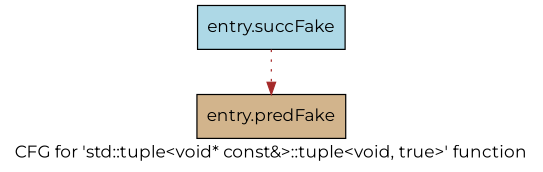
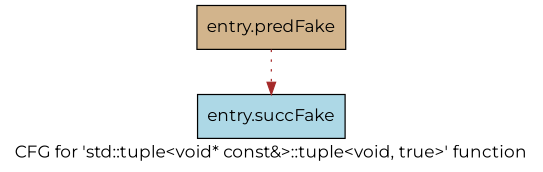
(271, 66) -> (271, 66)
